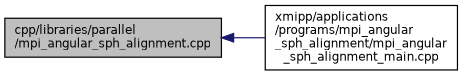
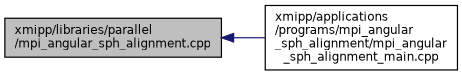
(113, 38) -> (113, 38)
